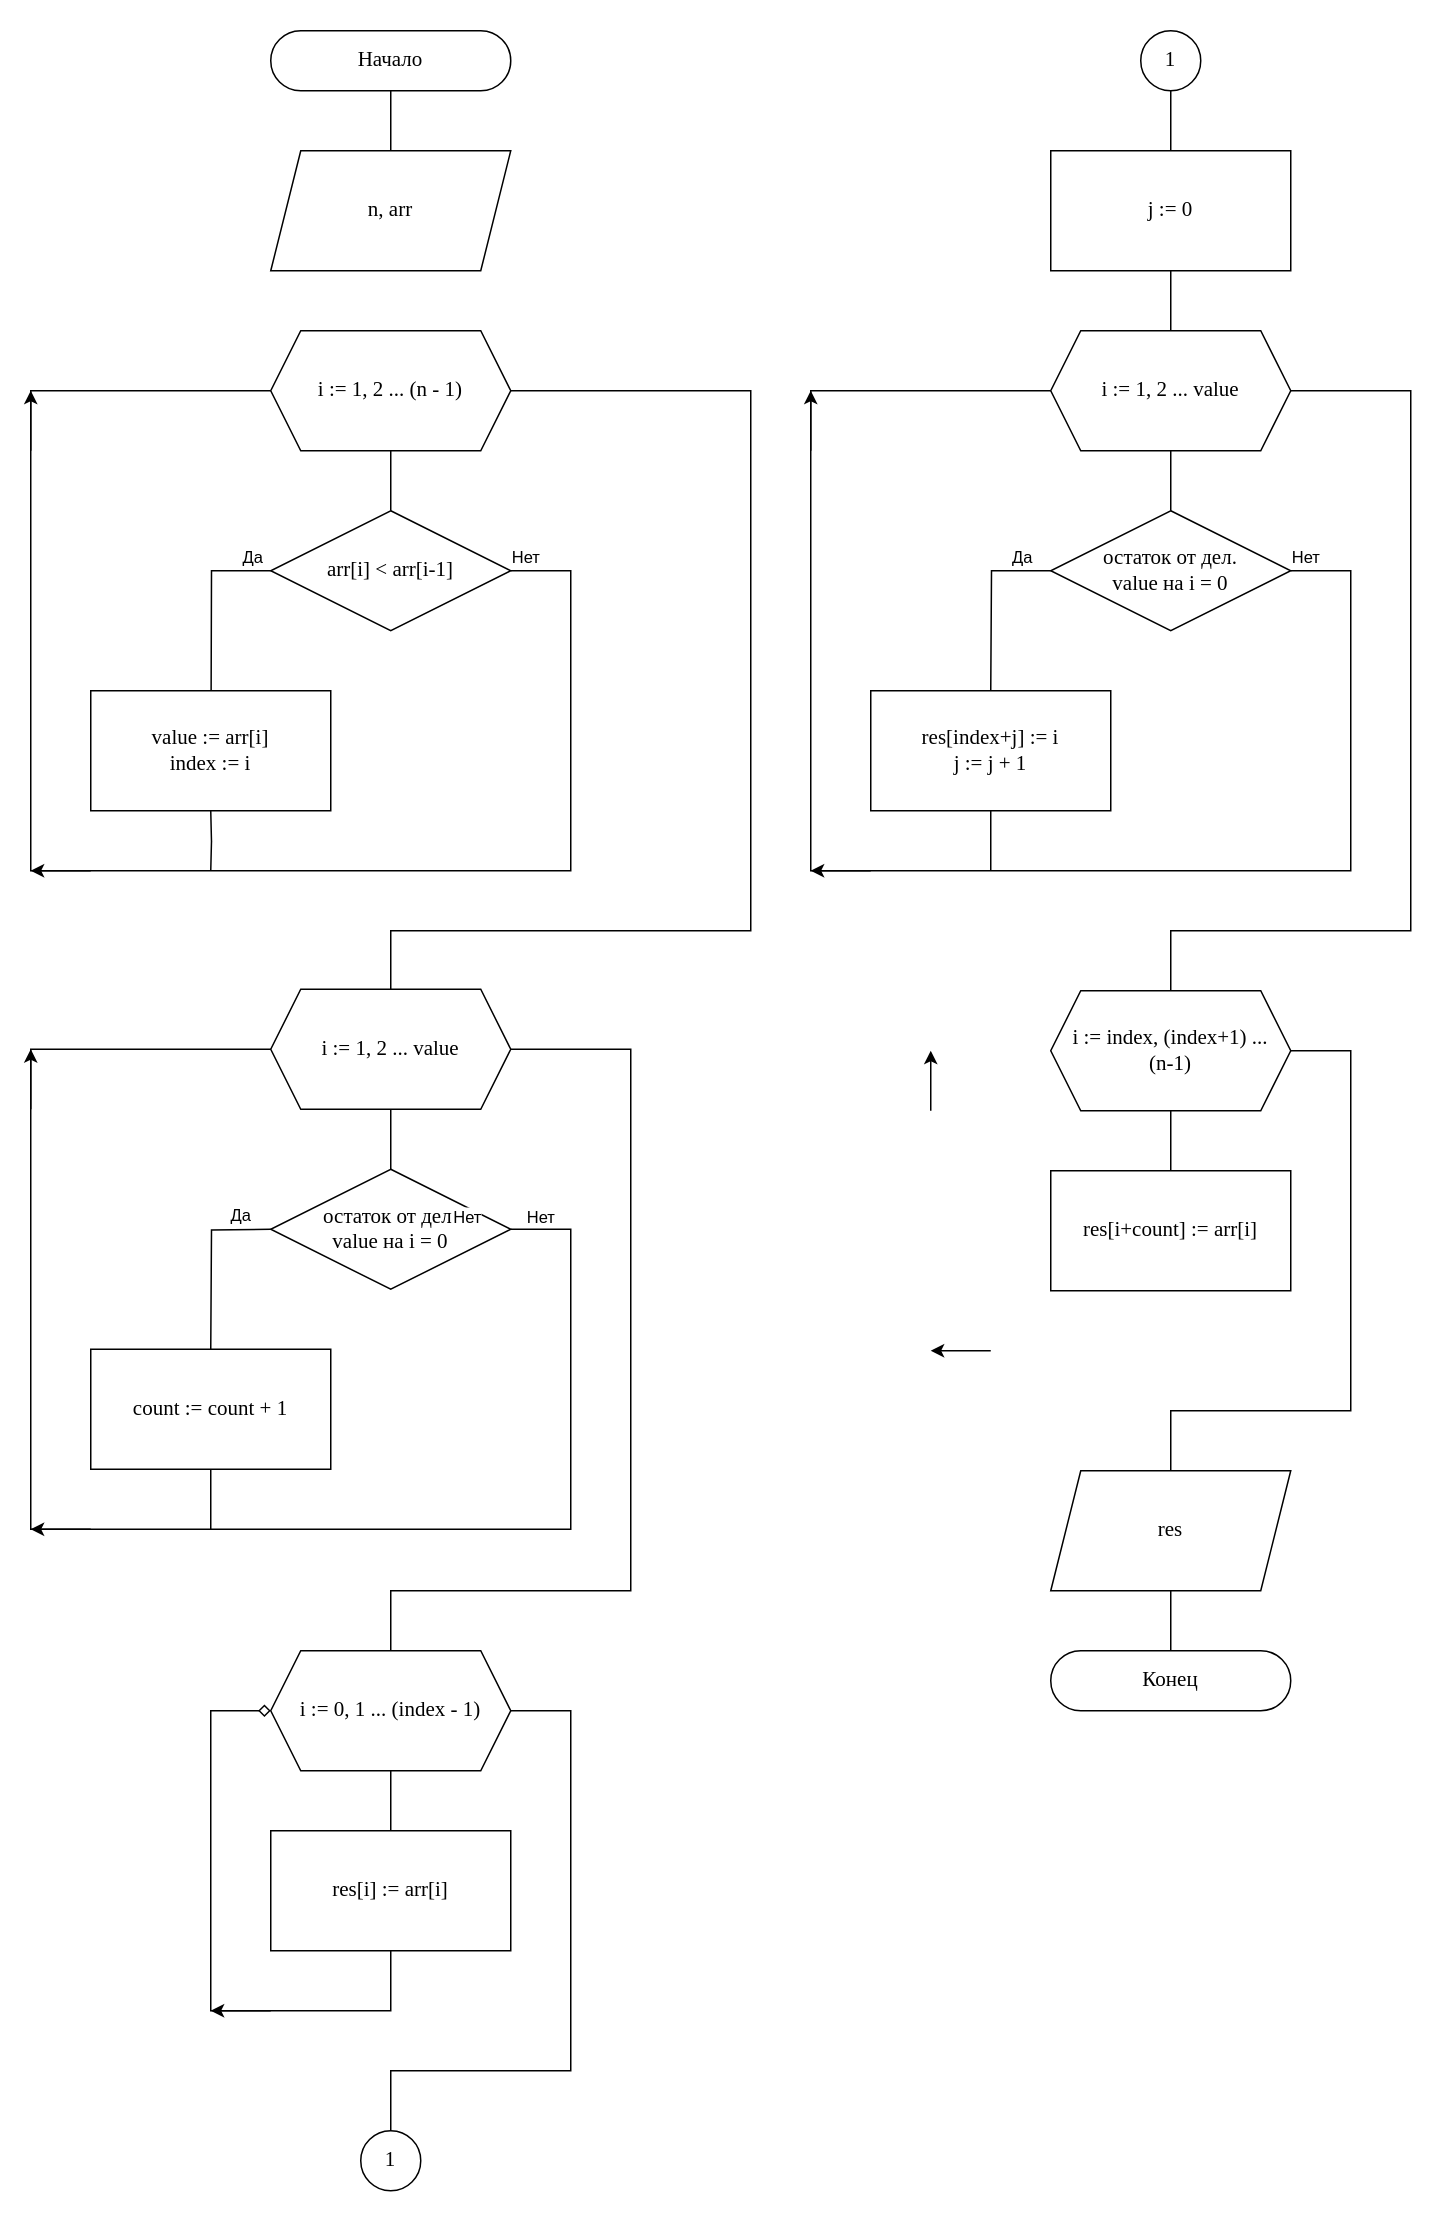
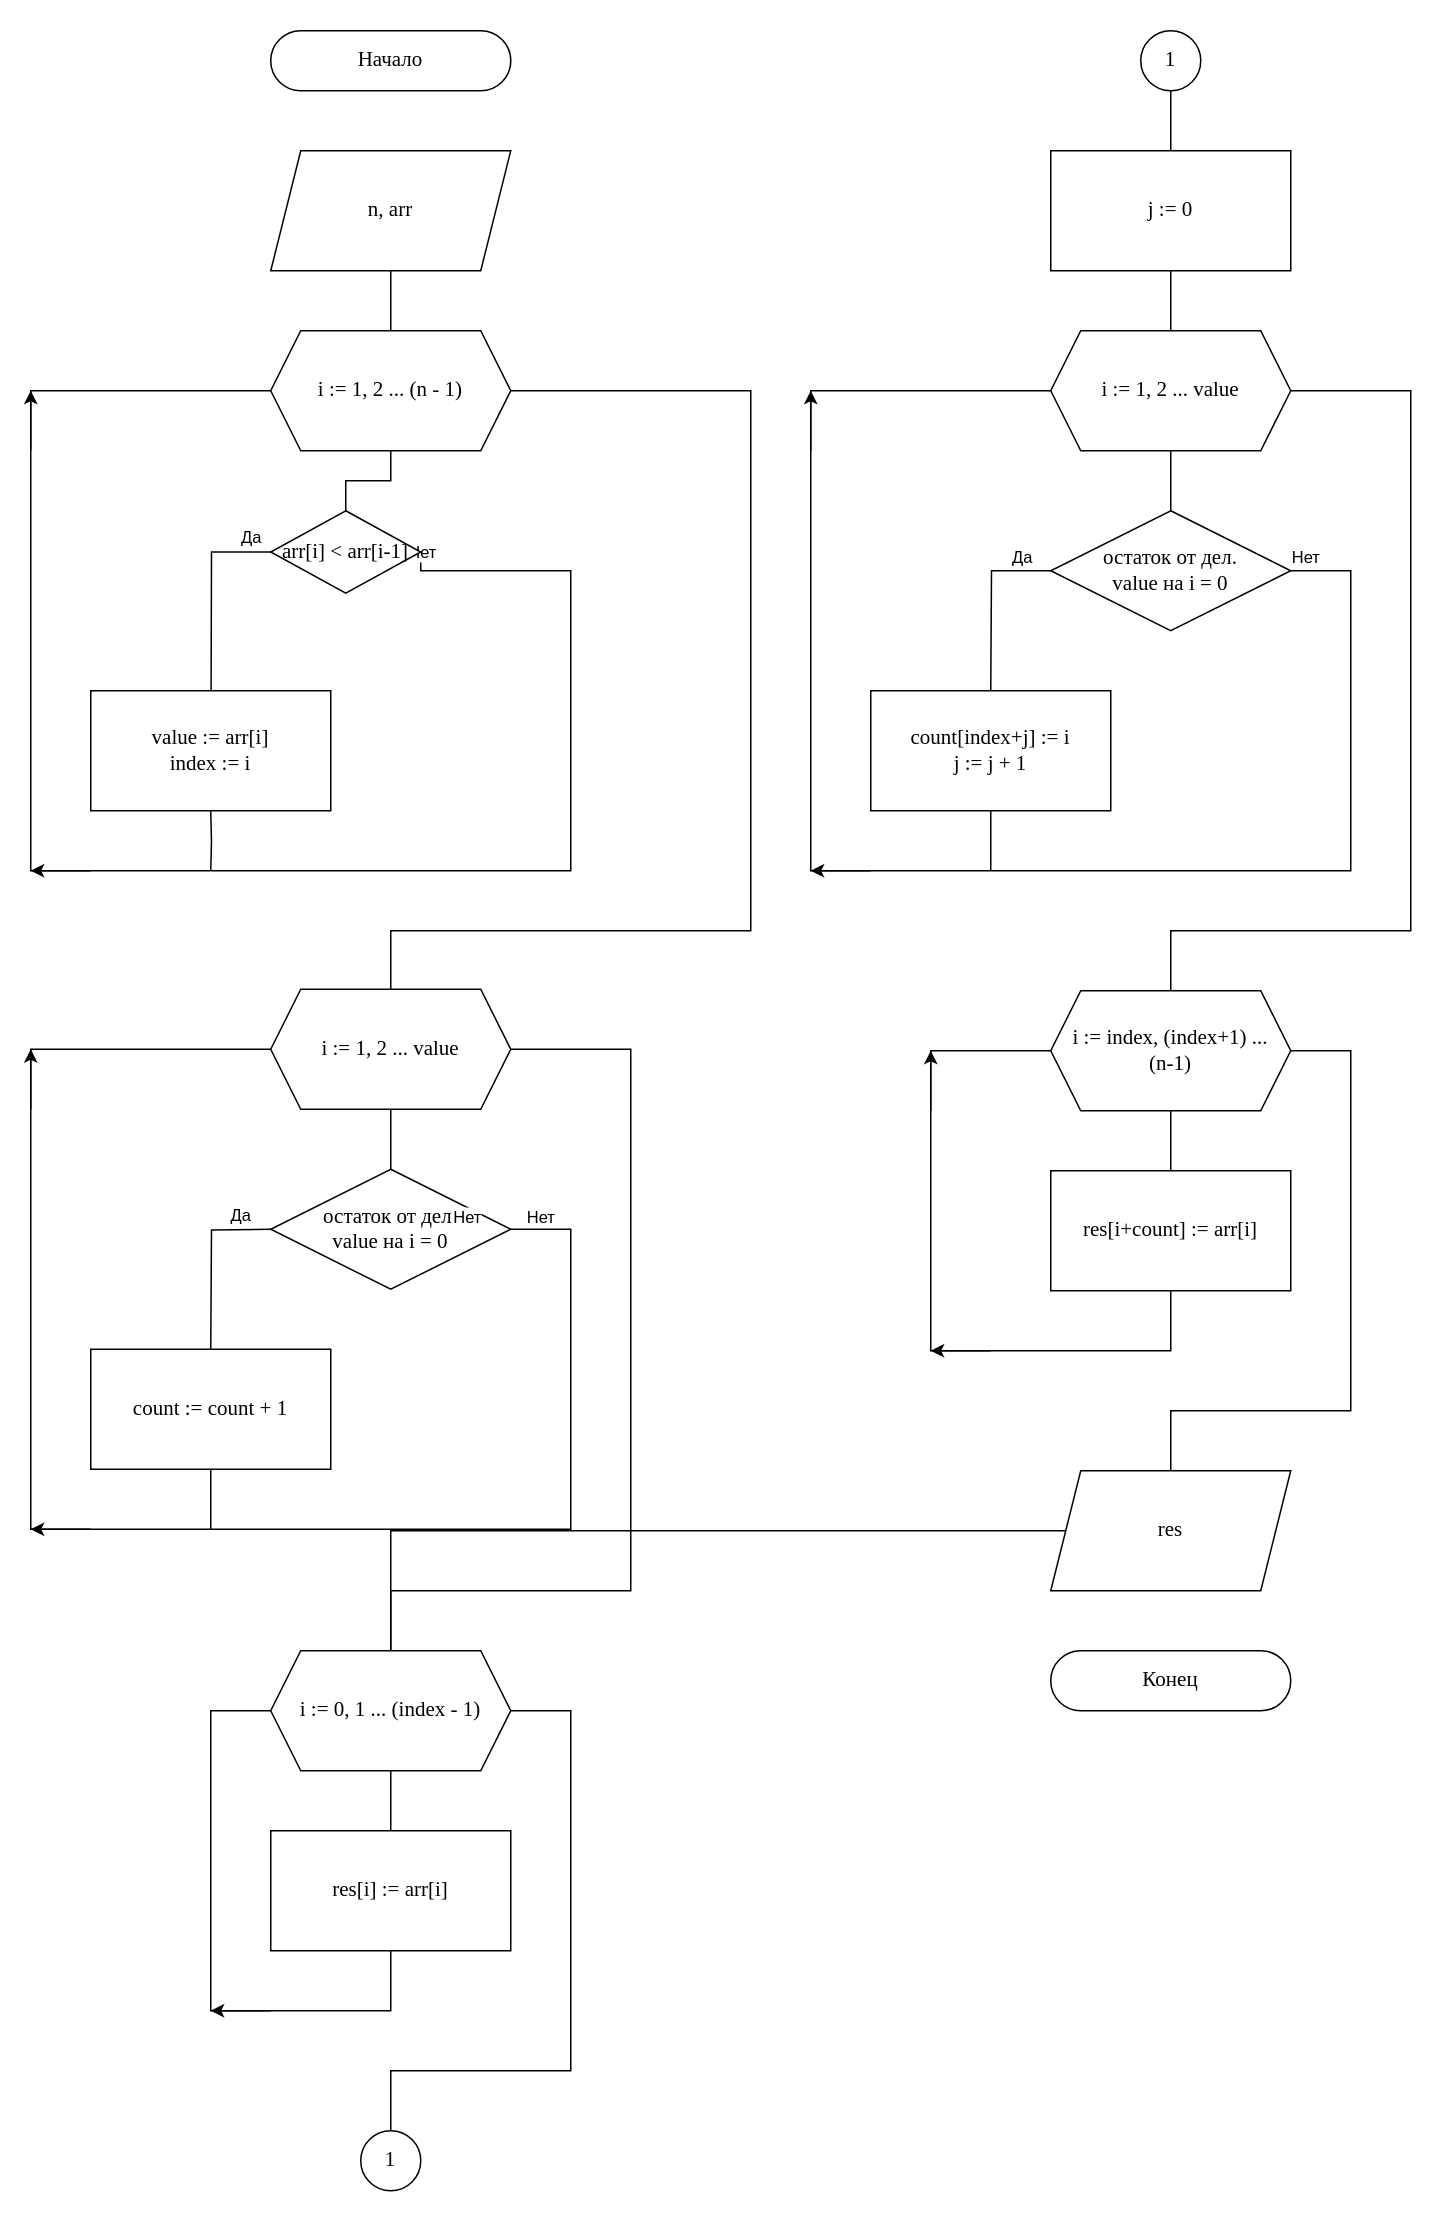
(391, 121) -> (391, 301)
(391, 571) -> (346, 552)
(991, 751) -> (991, 751)
none -> (931, 1232)
(1171, 1621) -> (701, 1531)
(258, 1711) -> (263, 1711)
